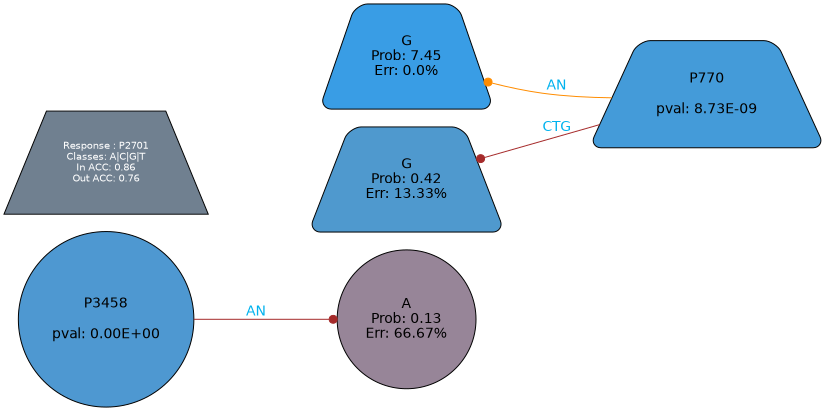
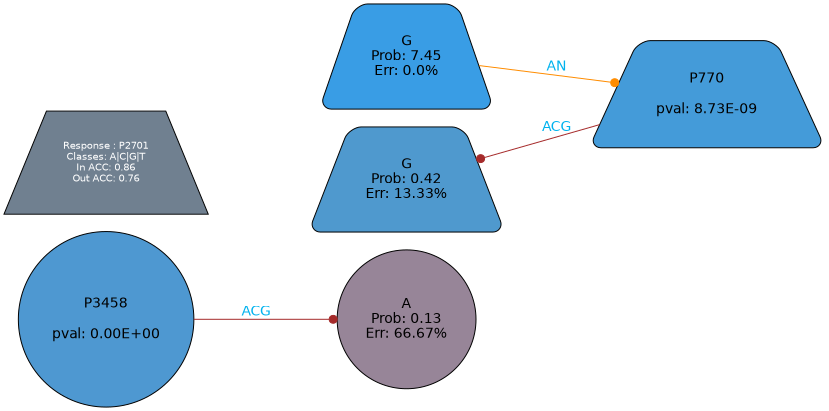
(552, 94) -> (545, 74)
(557, 127) -> (557, 127)
(256, 312) -> (256, 312)
